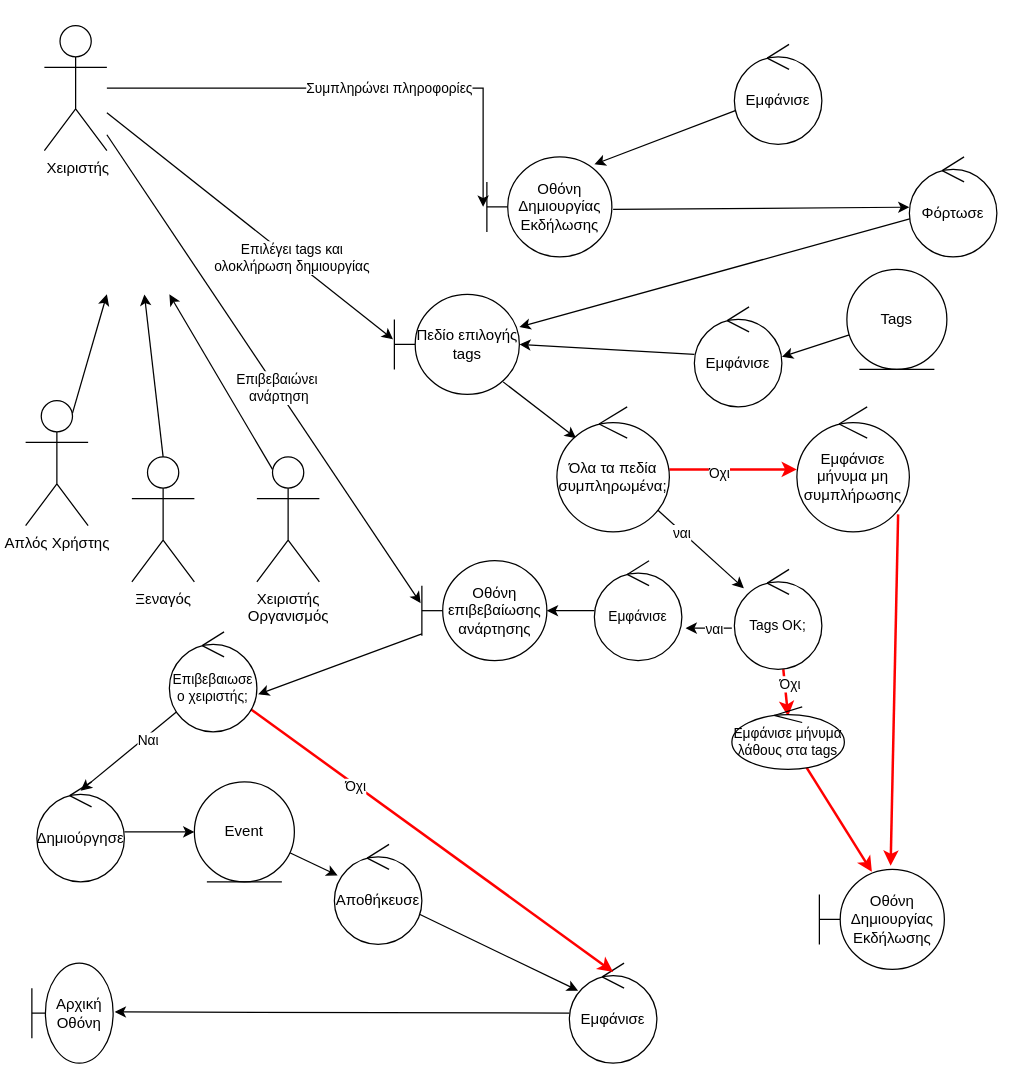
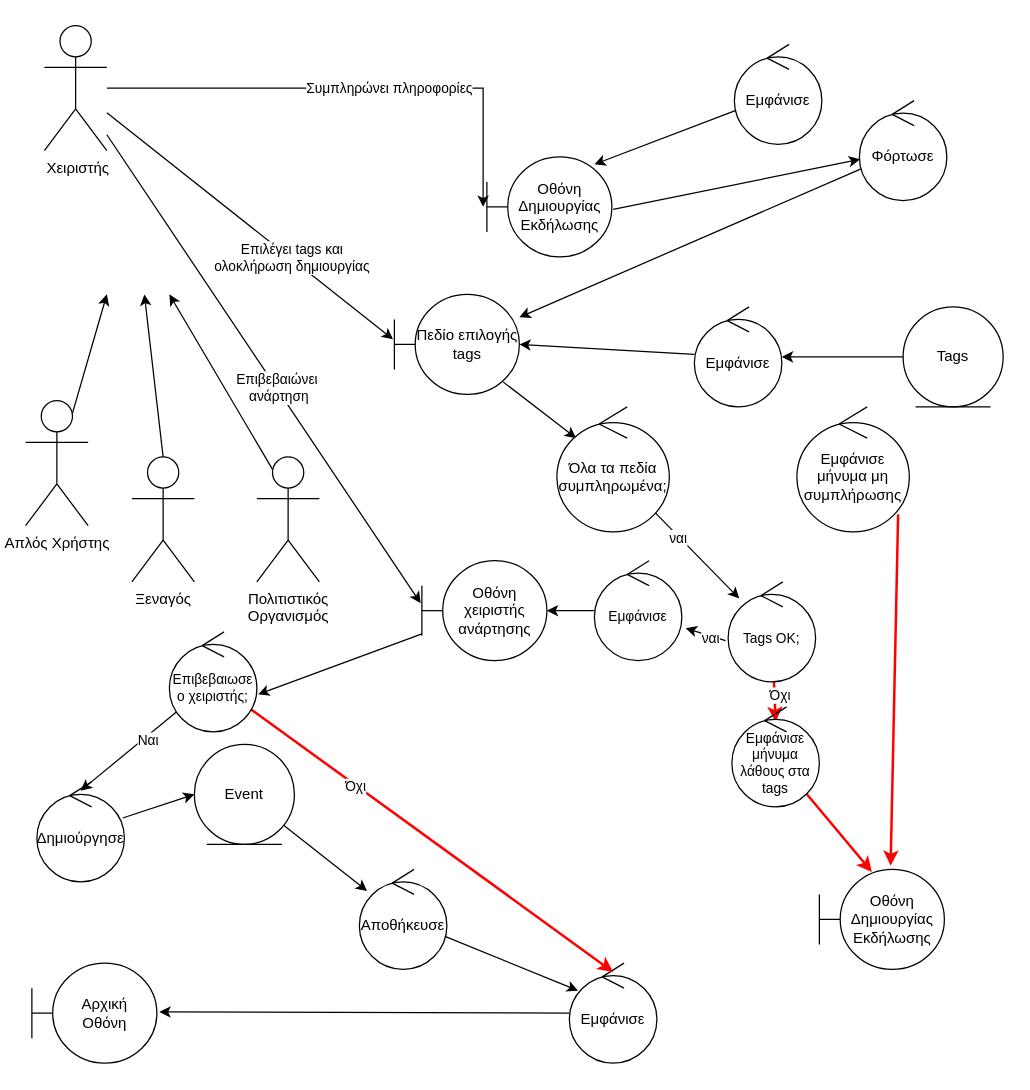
(953, 207) -> (903, 151)
(897, 319) -> (953, 357)
(727, 469) -> none
(289, 609) -> (289, 609)
(495, 611) -> (495, 611)
(778, 619) -> (772, 632)
(788, 738) -> (776, 757)
(244, 832) -> (244, 794)
(378, 894) -> (403, 919)
(73, 1013) -> (94, 1013)
